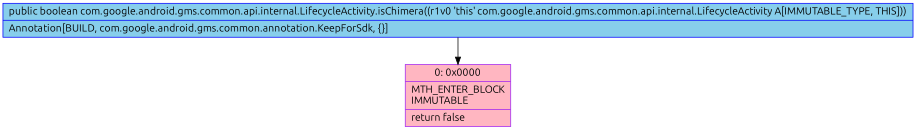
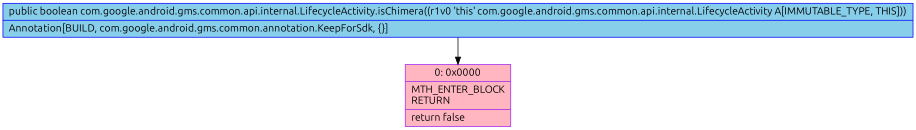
(440, 101) -> (431, 101)
